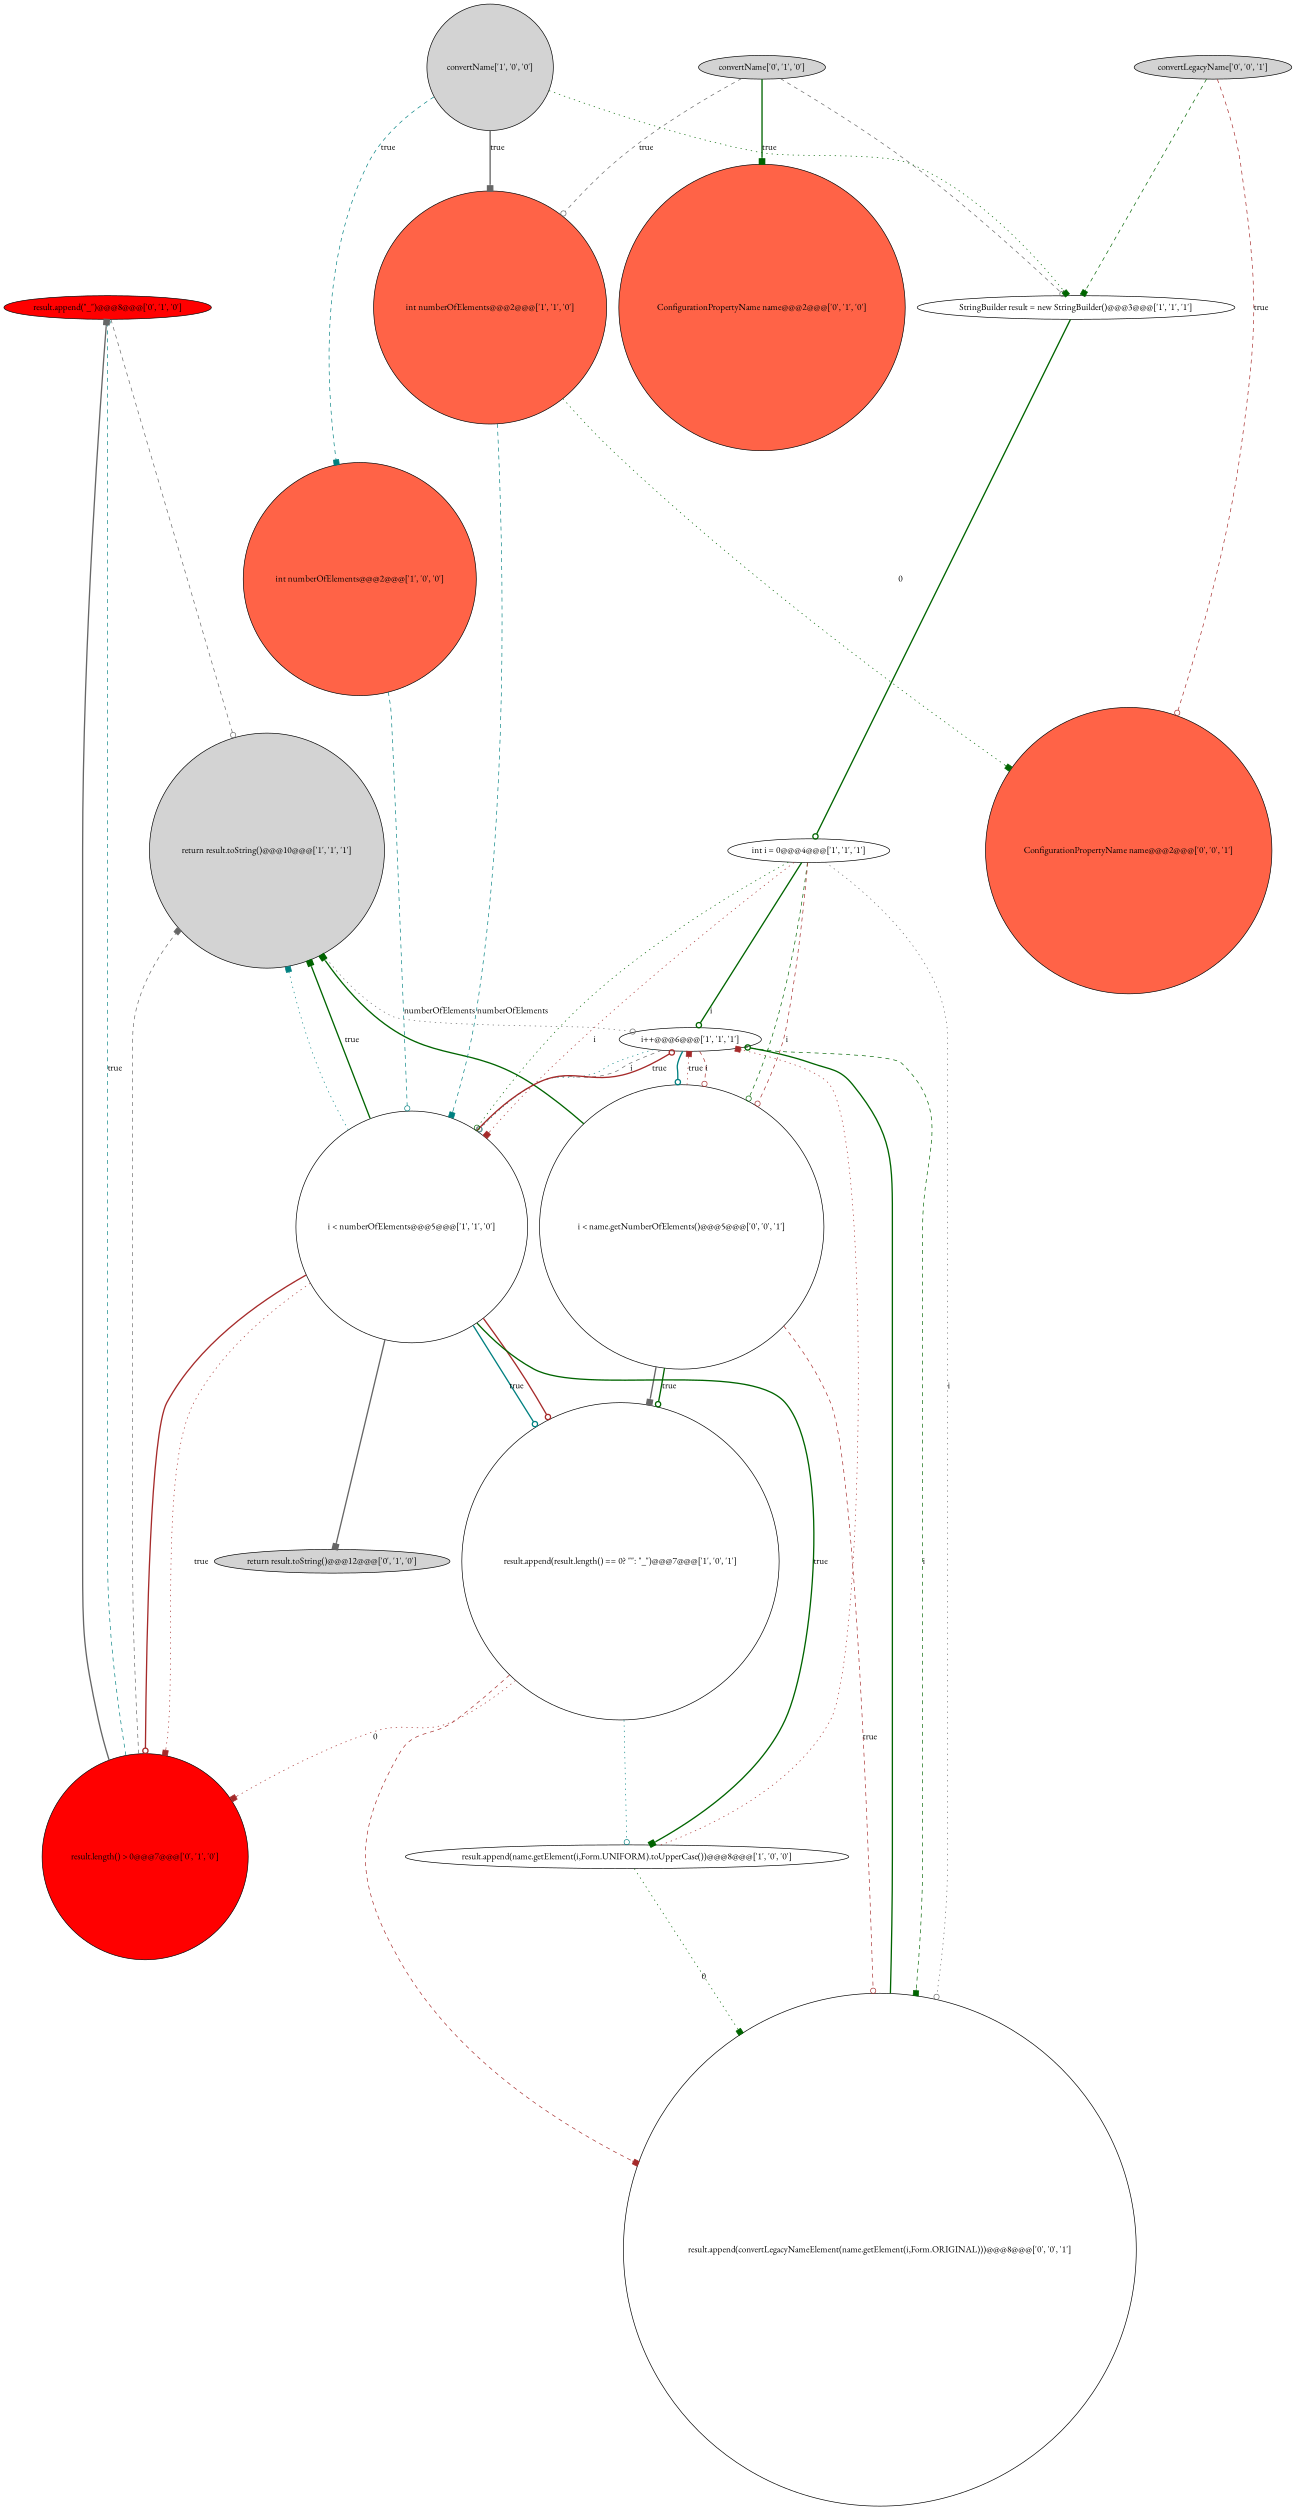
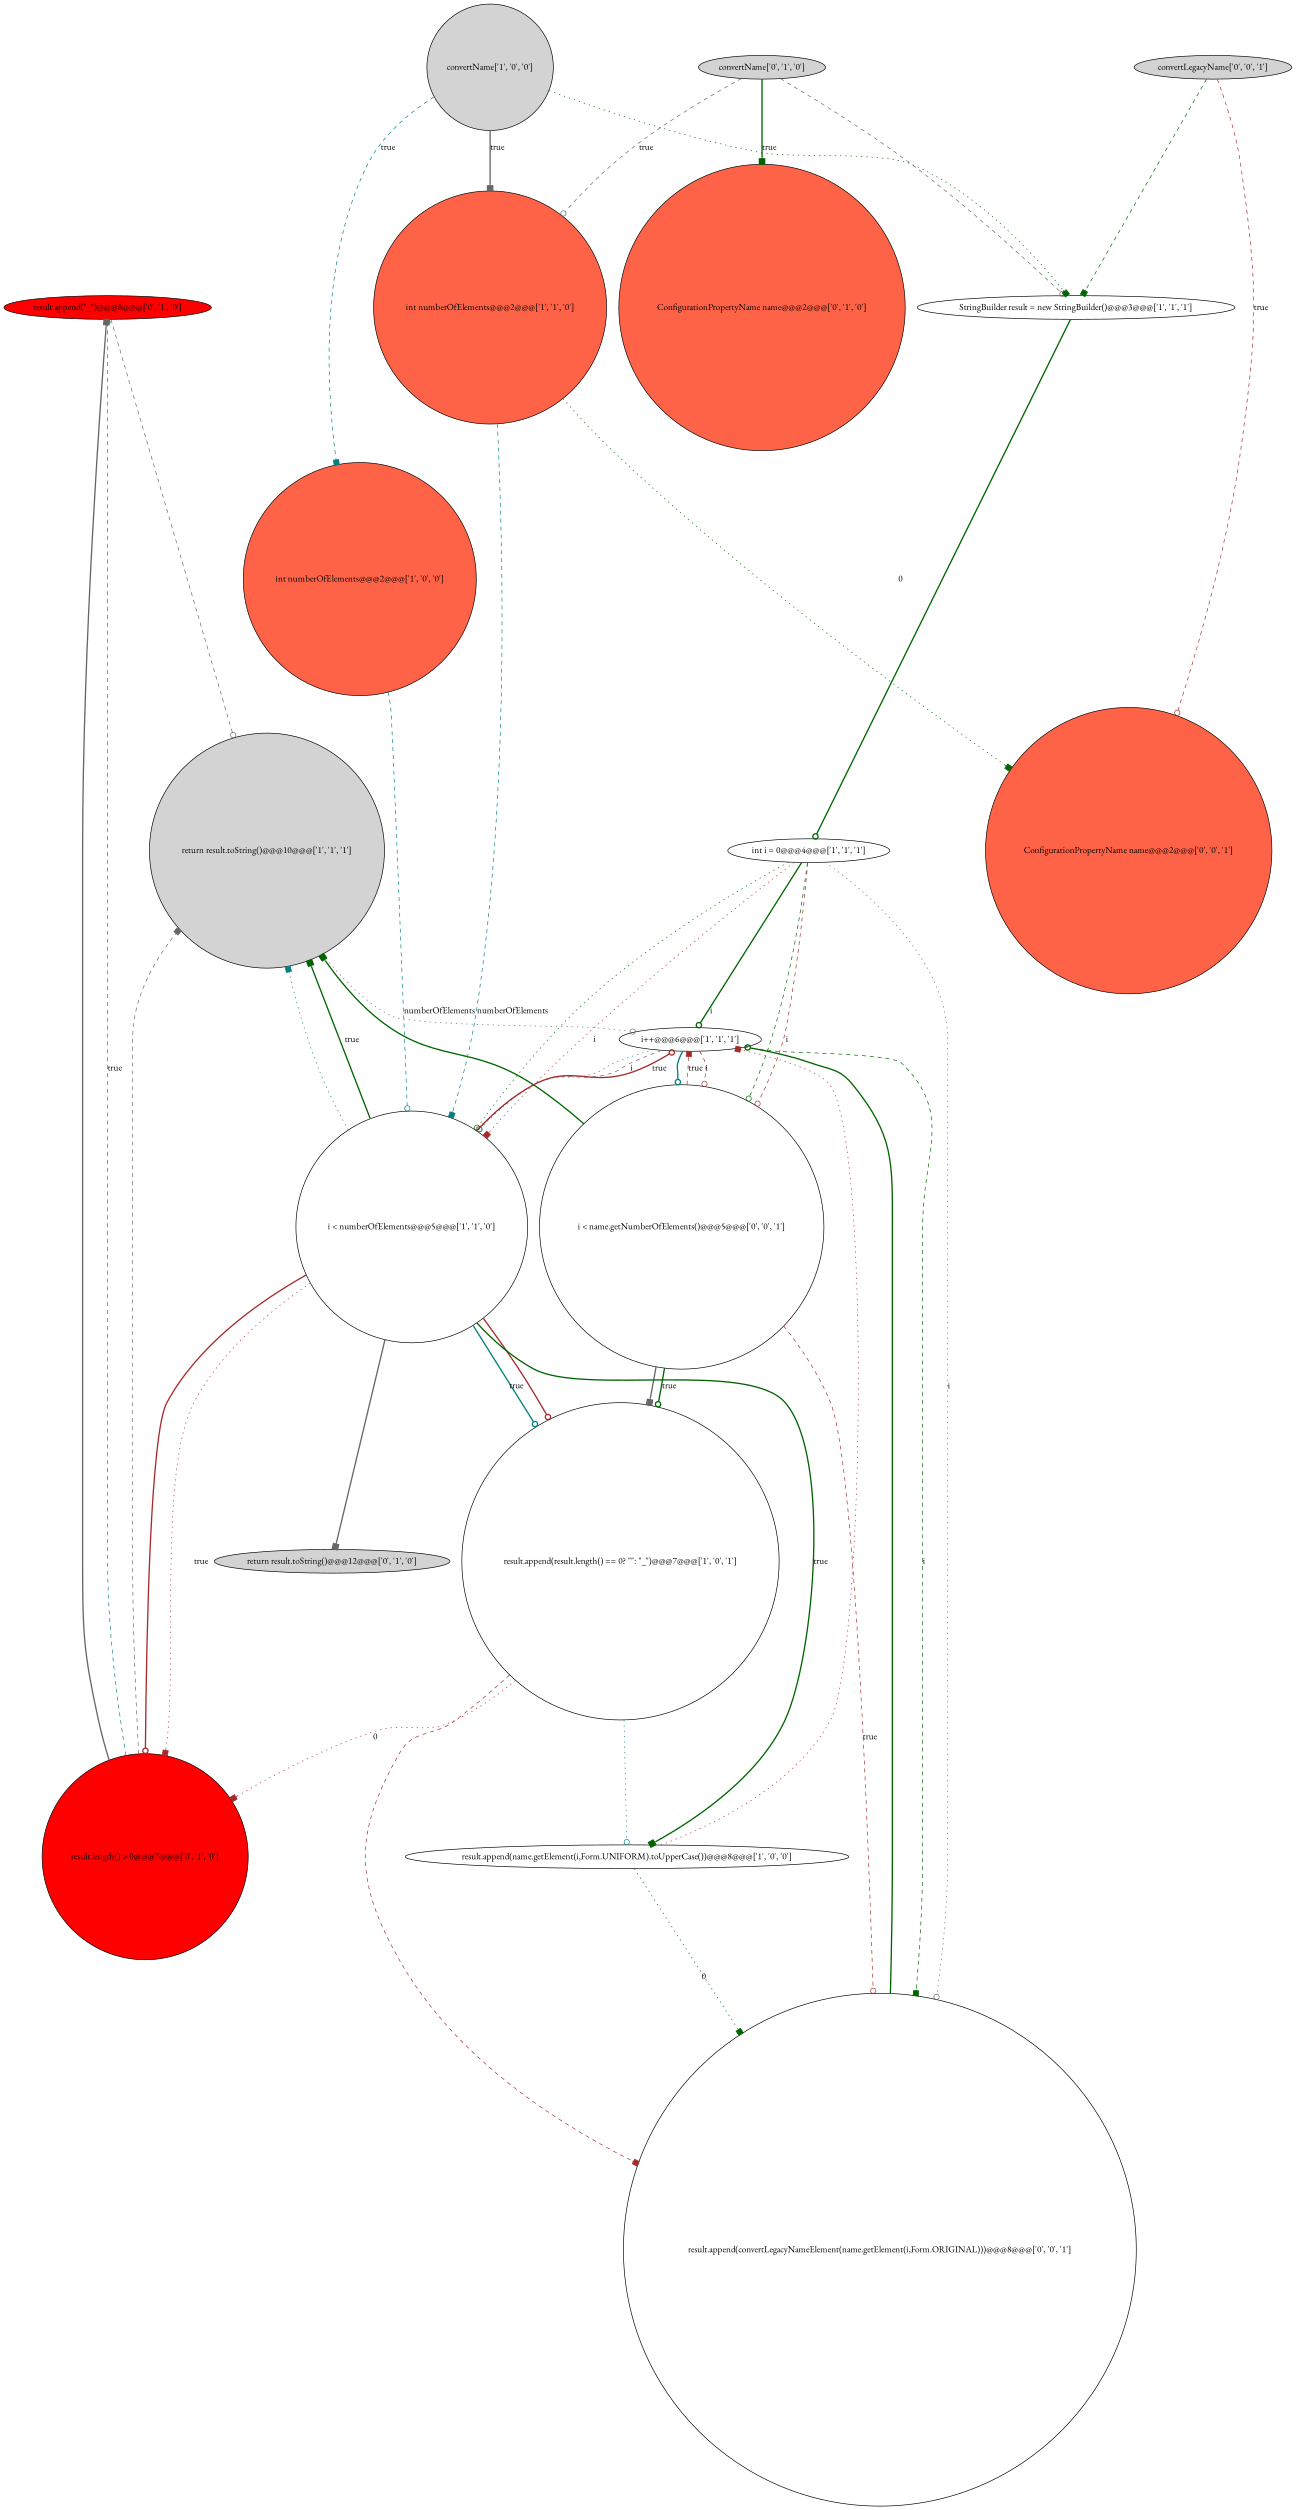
(688, 1071) -> (688, 1071)
